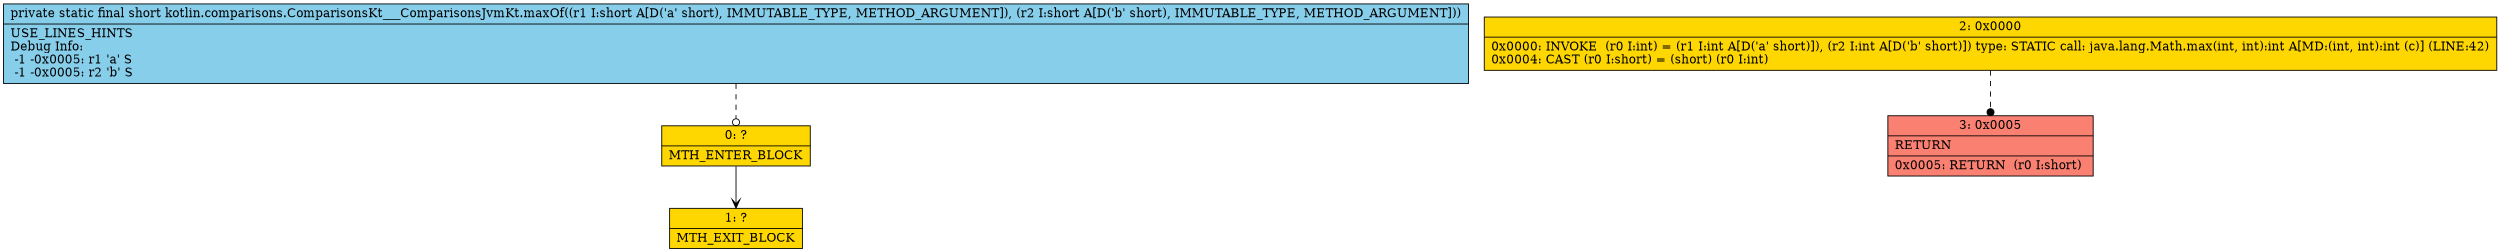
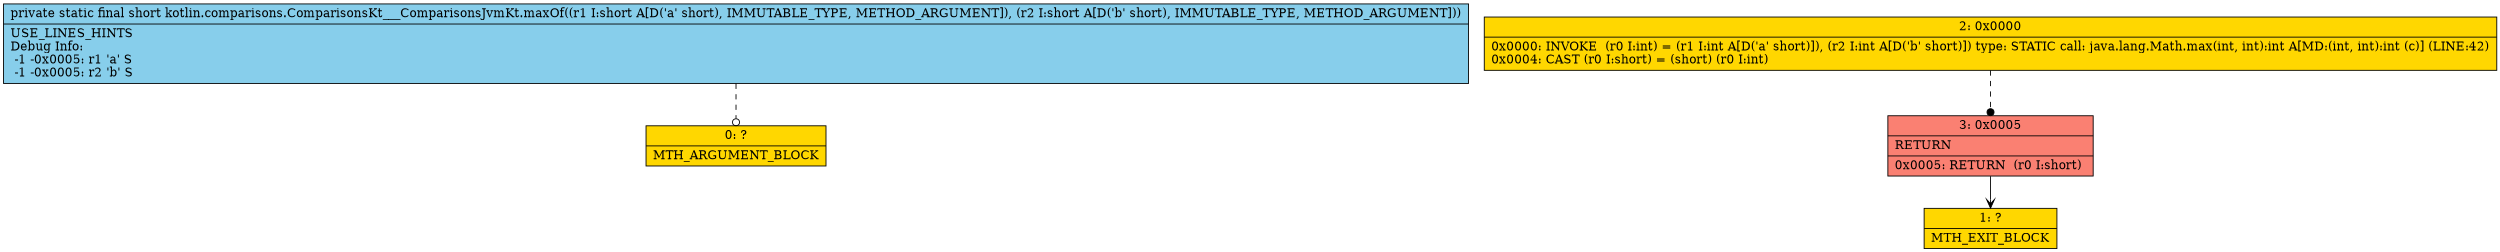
(736, 156) -> (736, 156)
(736, 183) -> (1991, 188)
